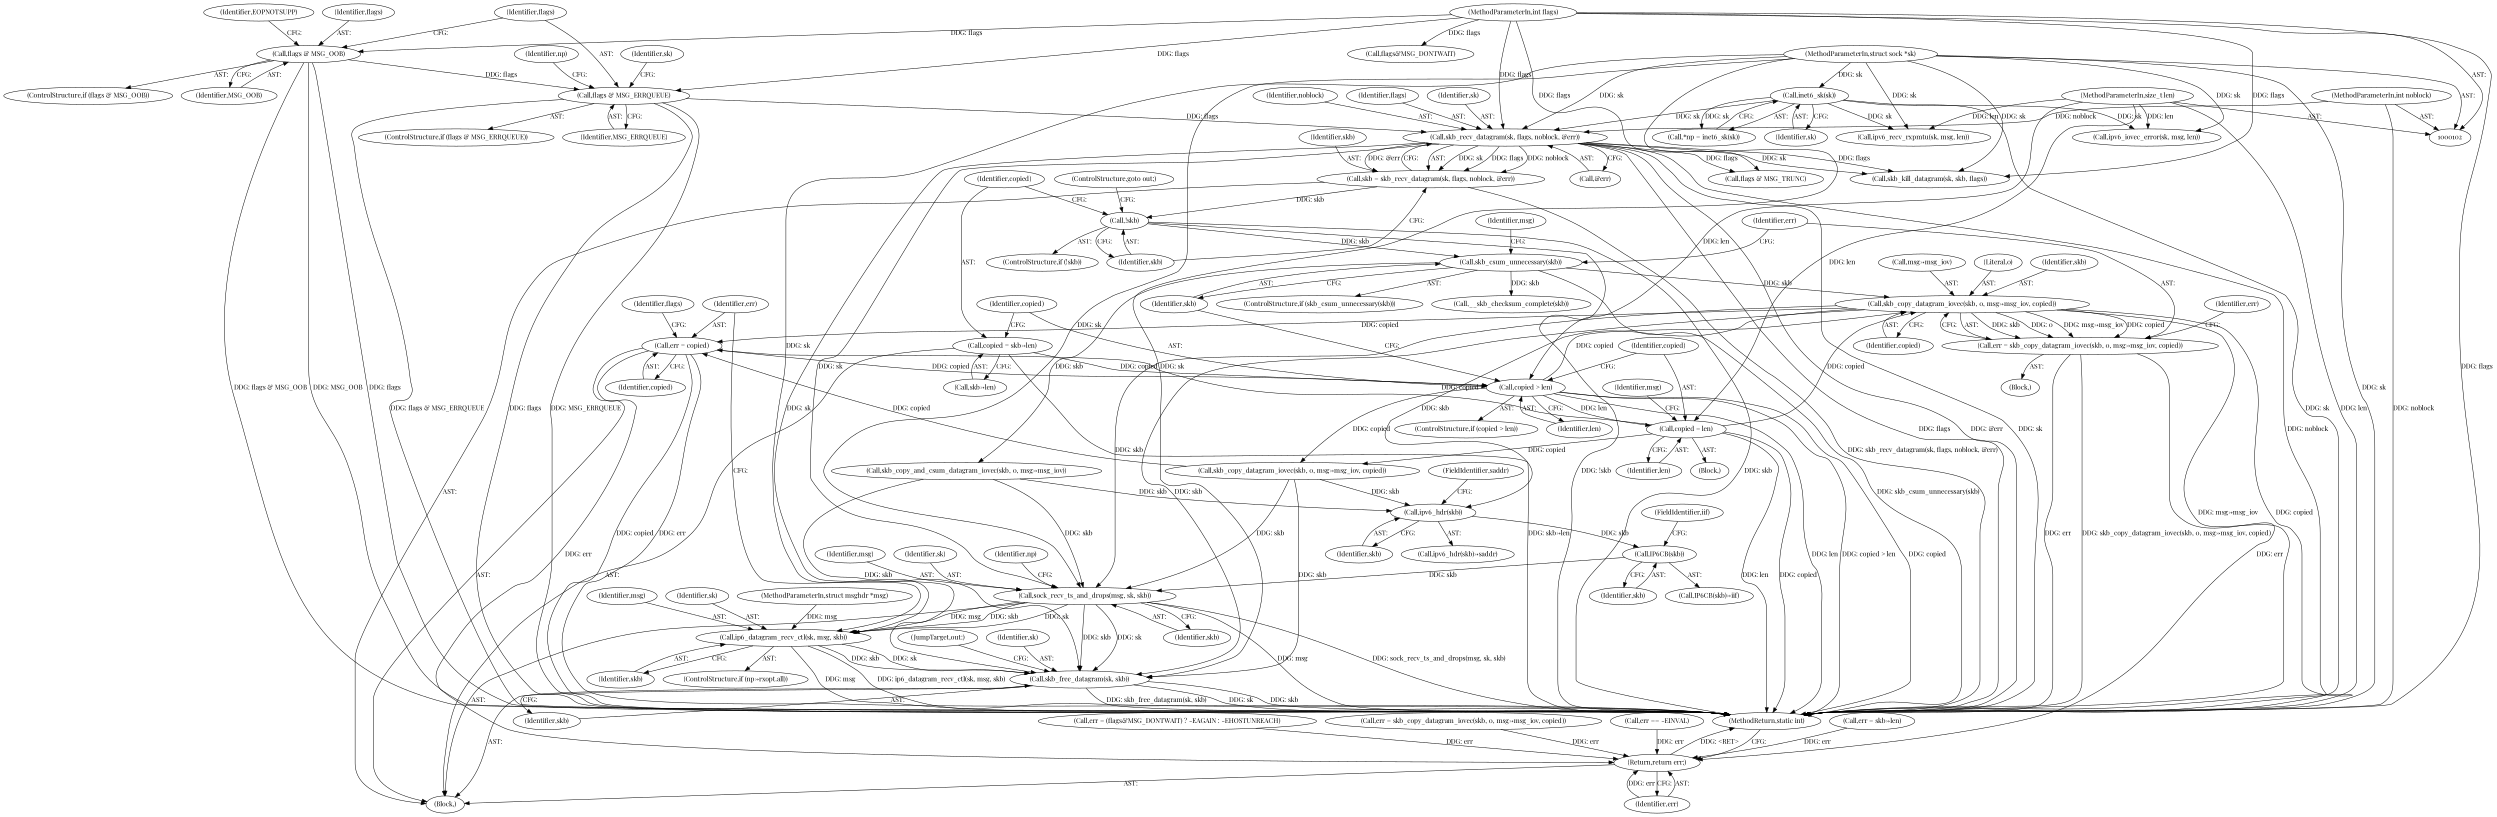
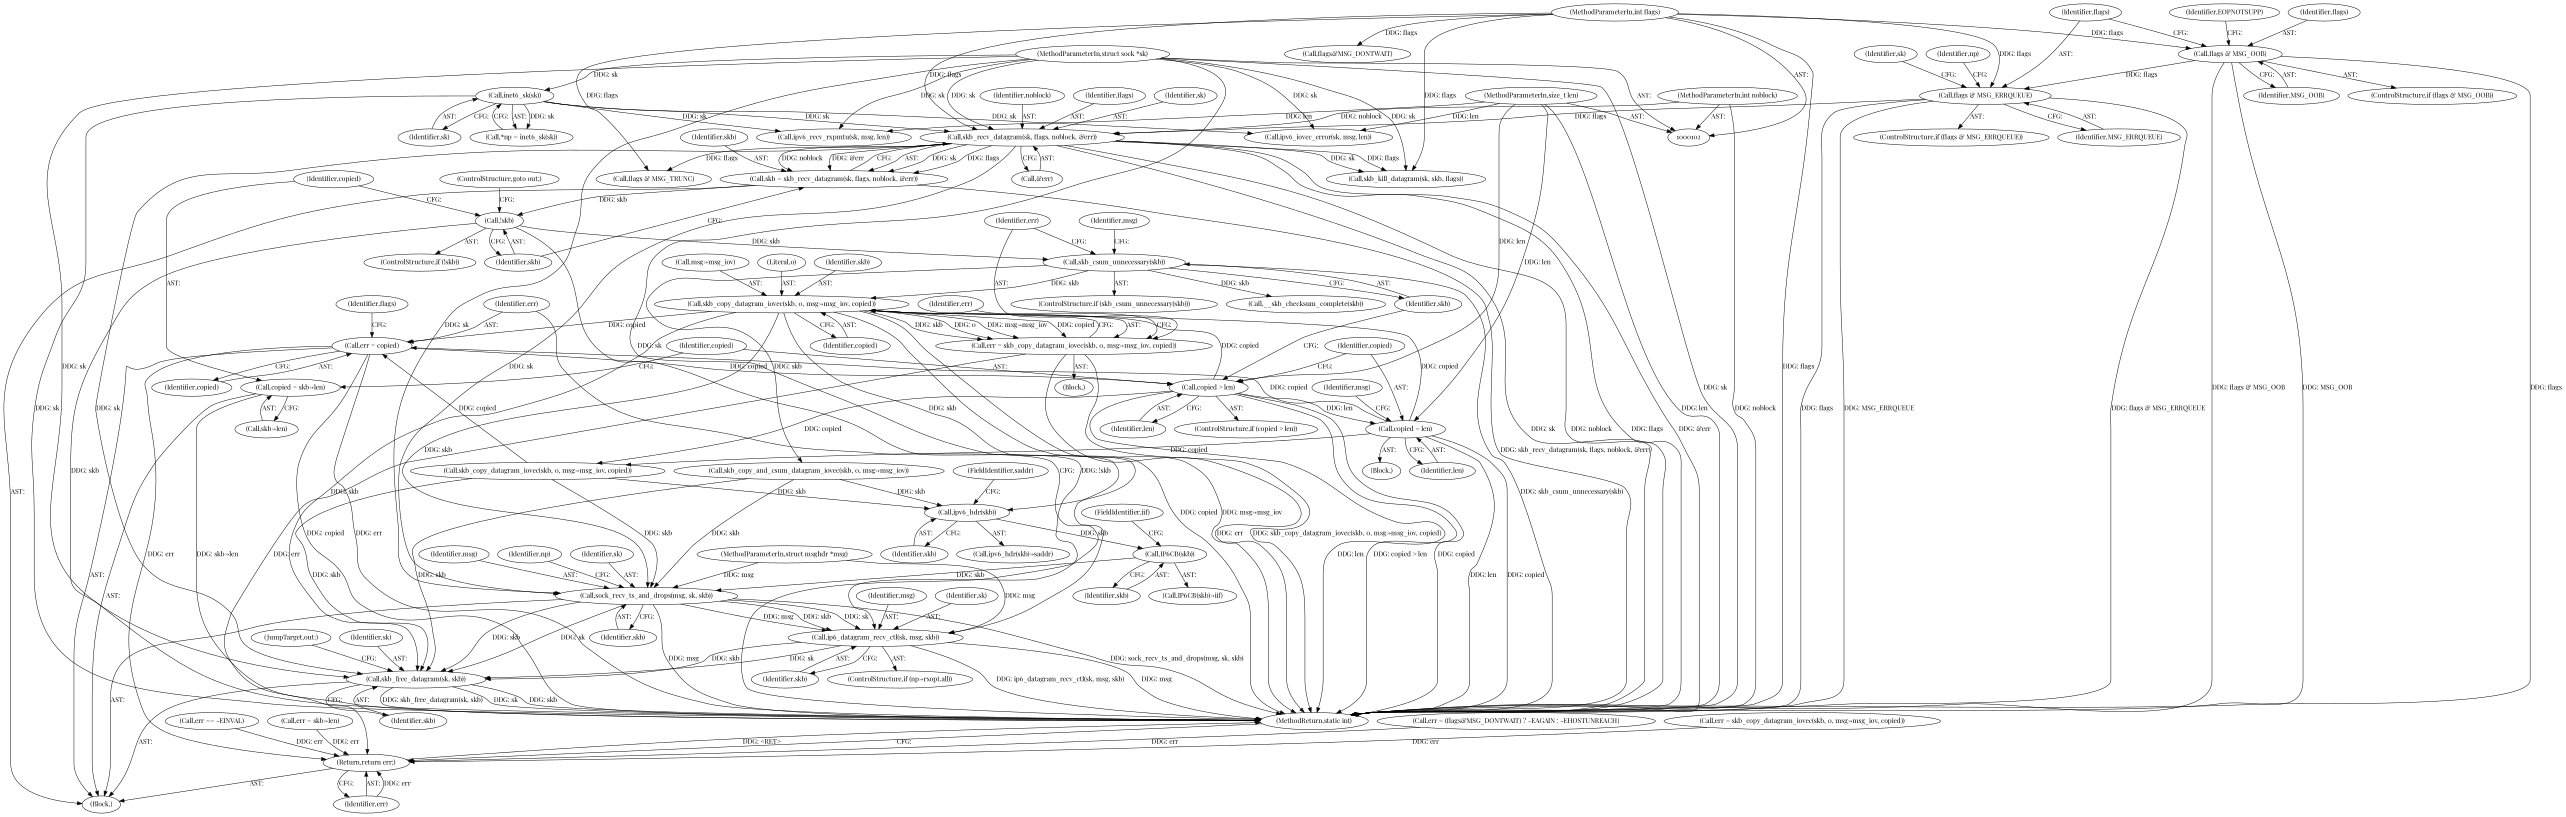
(1189, 374) -> none
none -> (718, 575)
